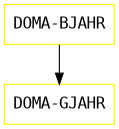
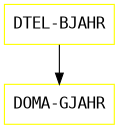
(59, 24) -> (59, 24)
